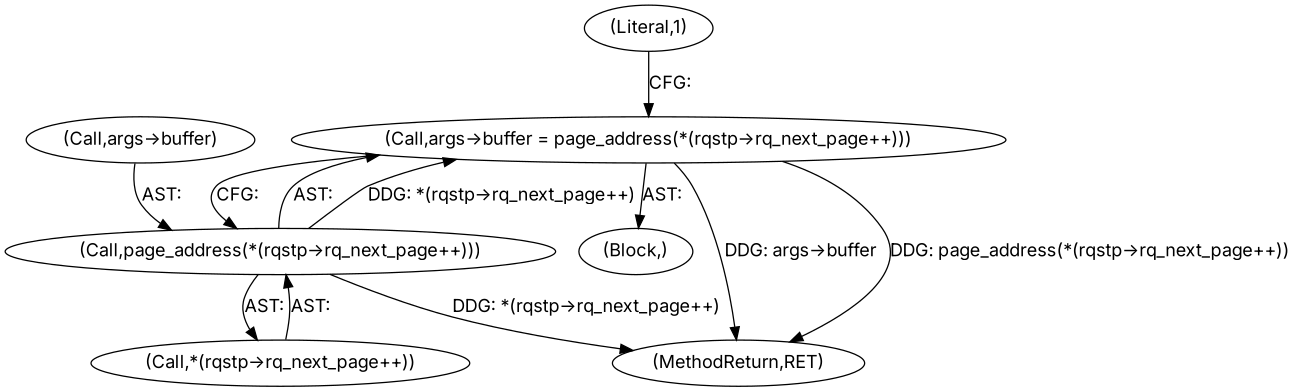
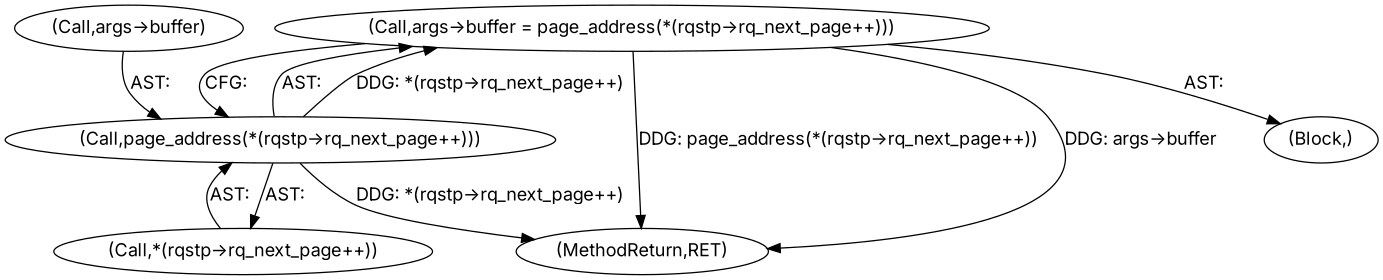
(649, 28) -> none
